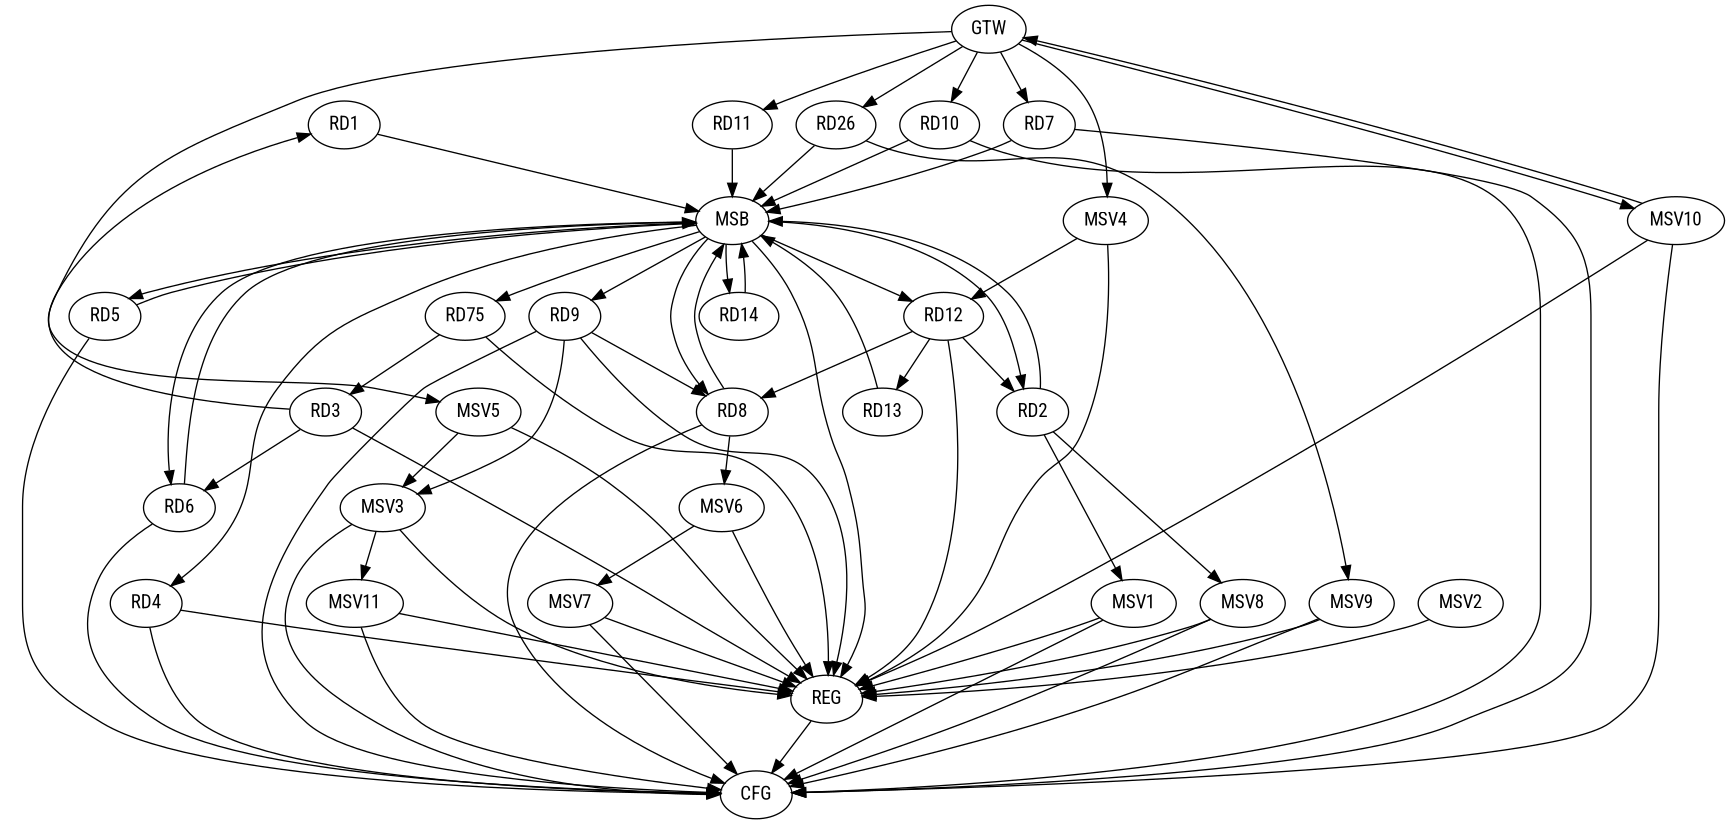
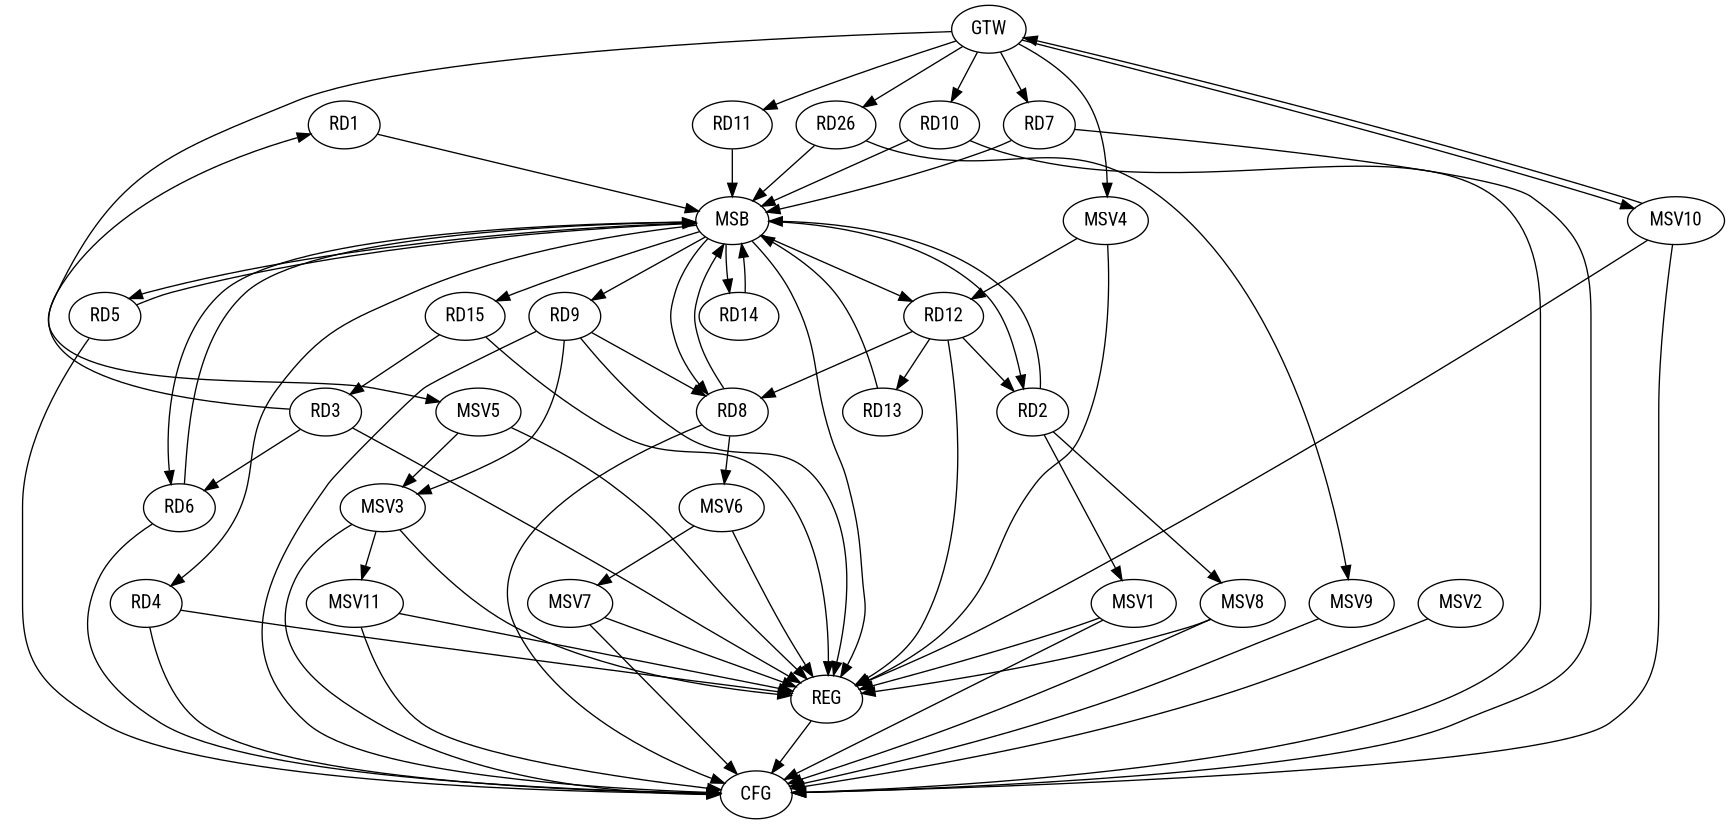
(465, 316) -> (465, 316)
(1133, 663) -> none
(1155, 673) -> (1122, 724)
